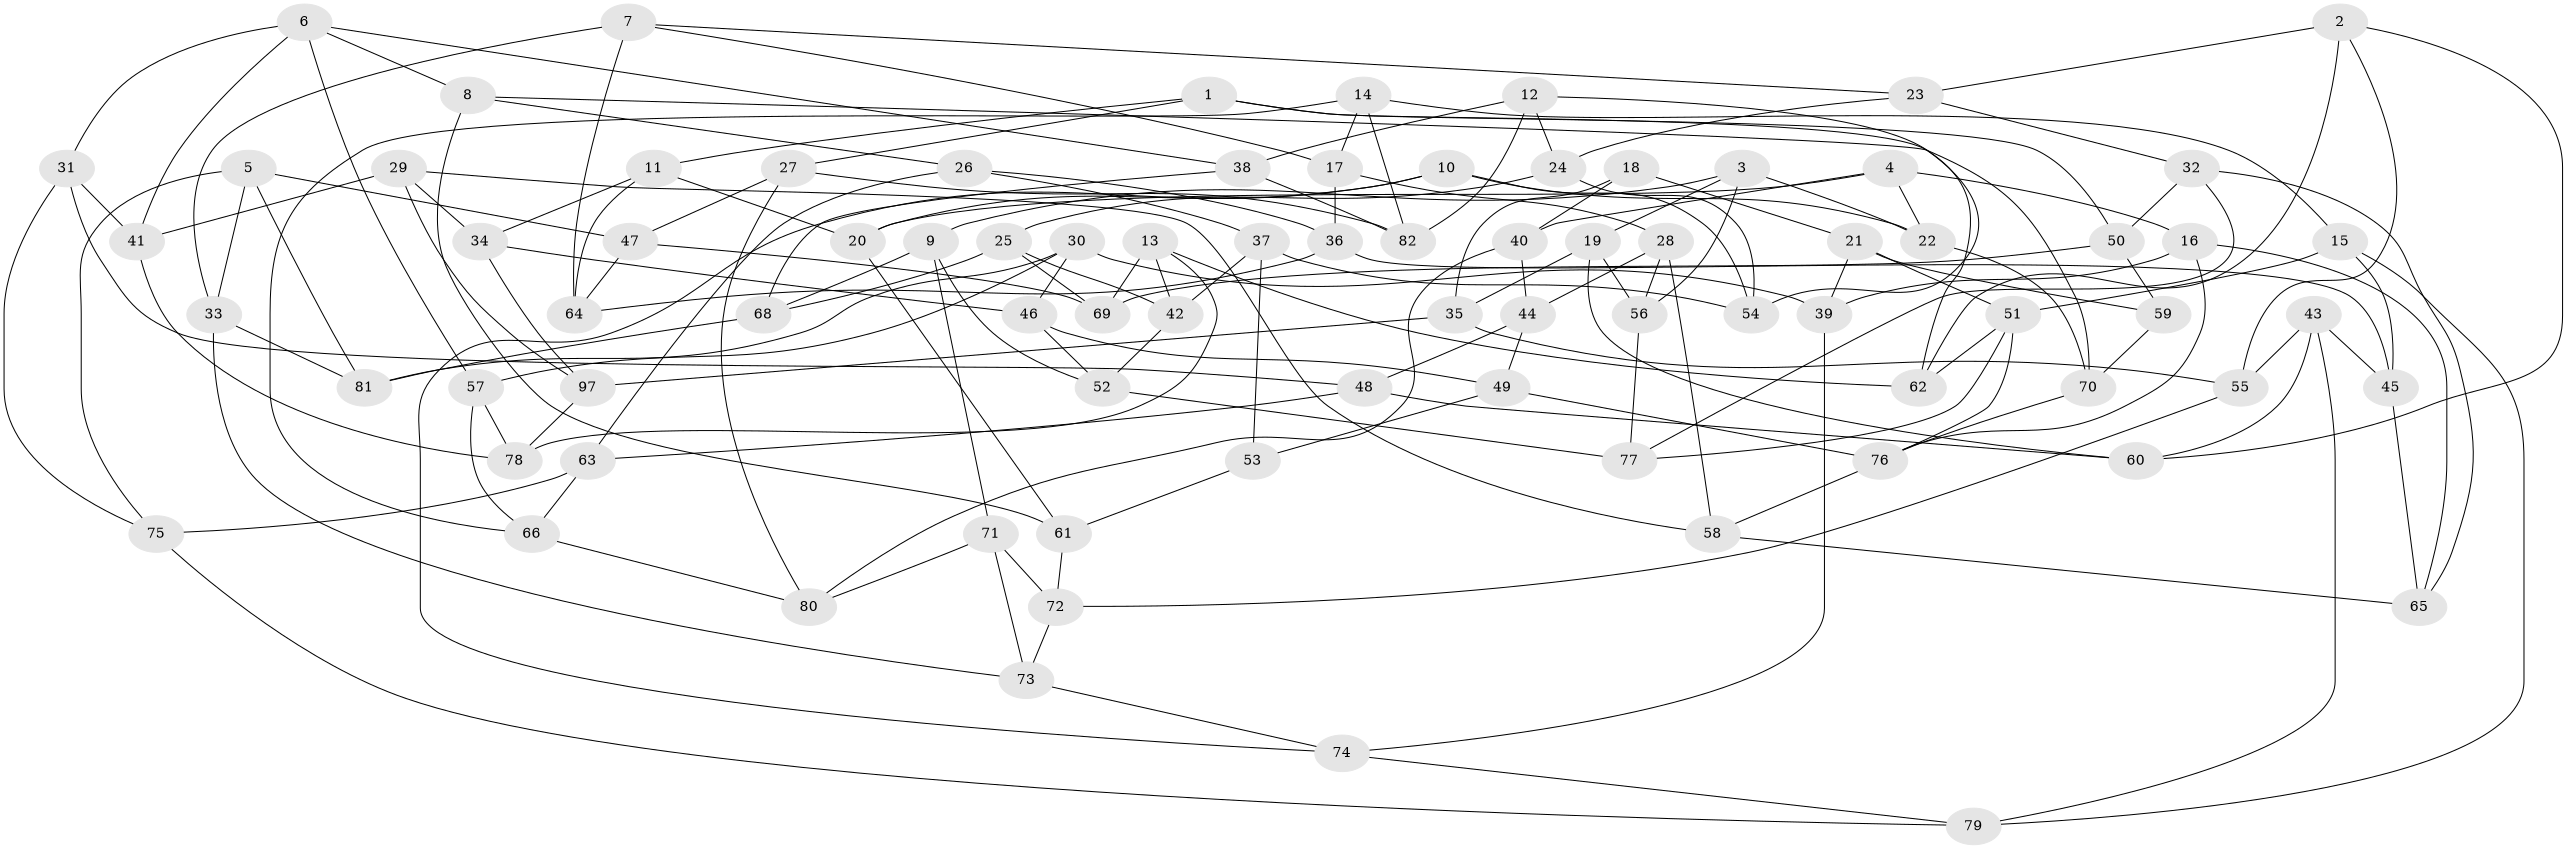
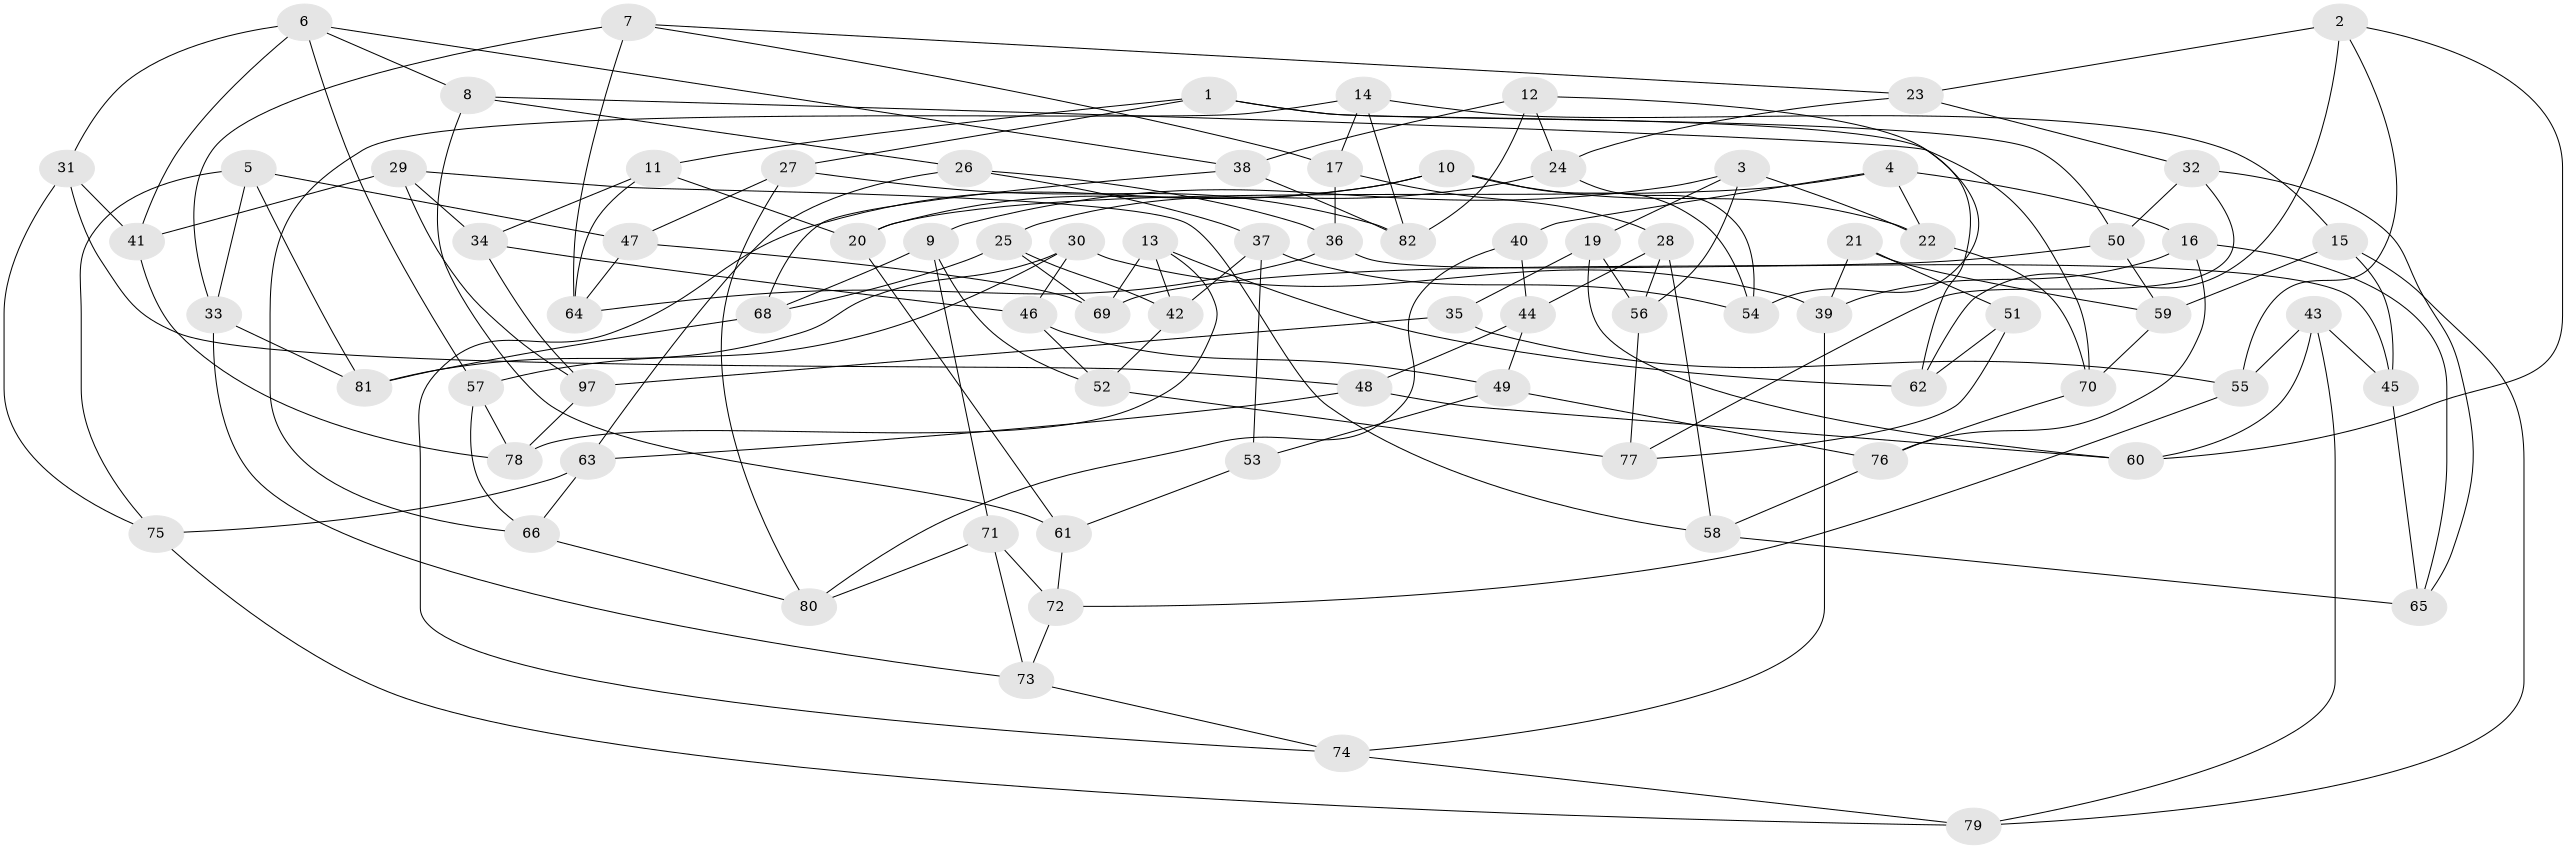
(1632, 169) -> none
(2131, 294) -> (2245, 281)
(1981, 412) -> none
